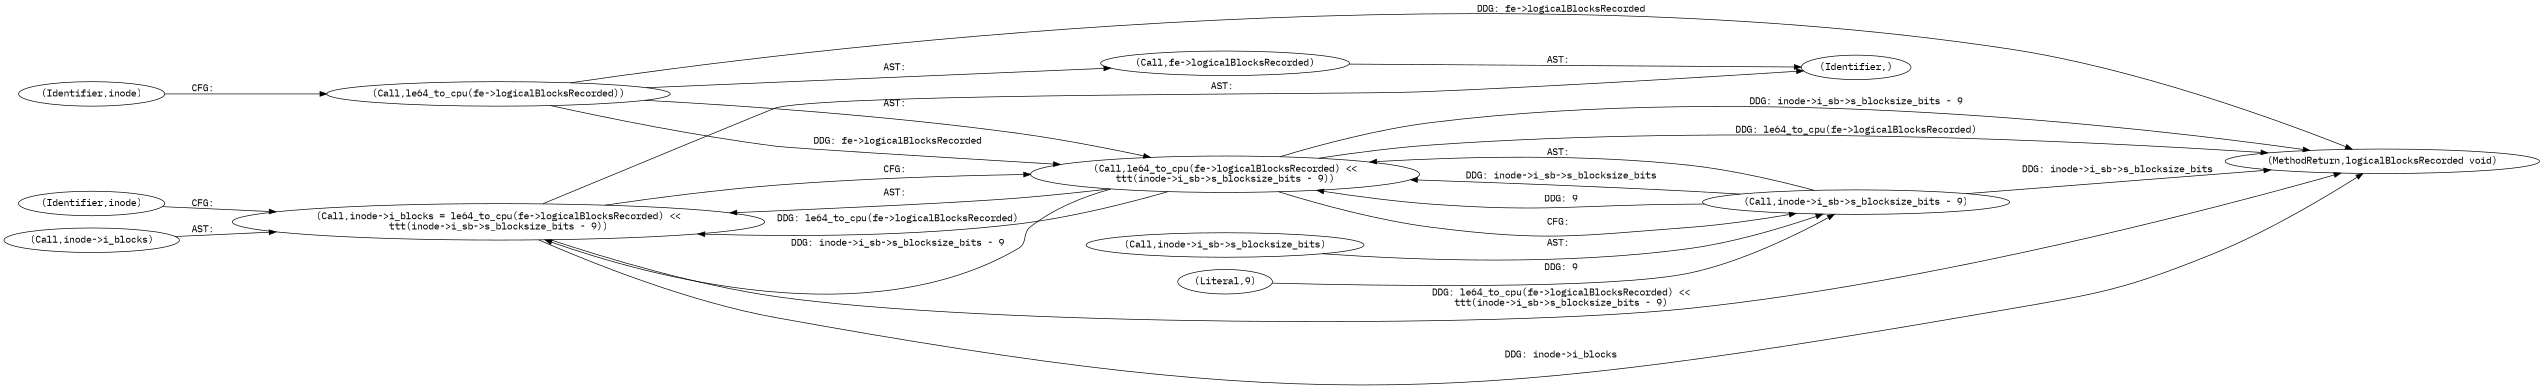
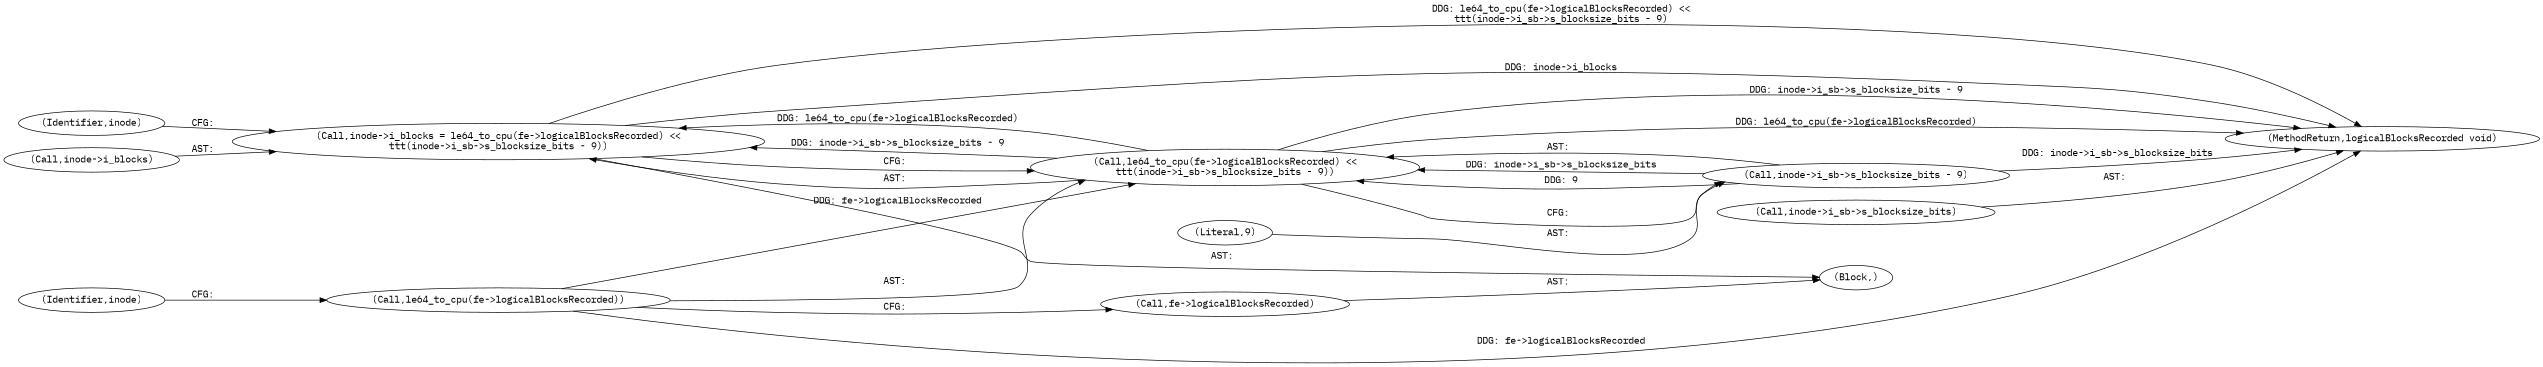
(1856, 67) -> (1856, 278)
(898, 68) -> (898, 307)
(1572, 258) -> (2161, 190)
(1561, 268) -> (1561, 234)
